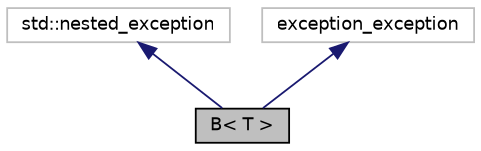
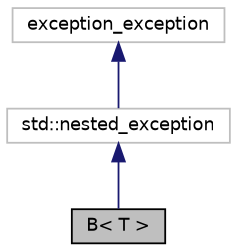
(298, 81) -> (119, 85)
